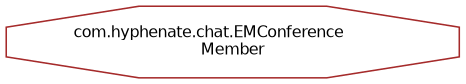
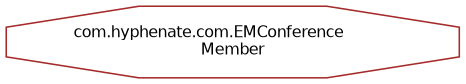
(233, 42) -> (233, 42)
